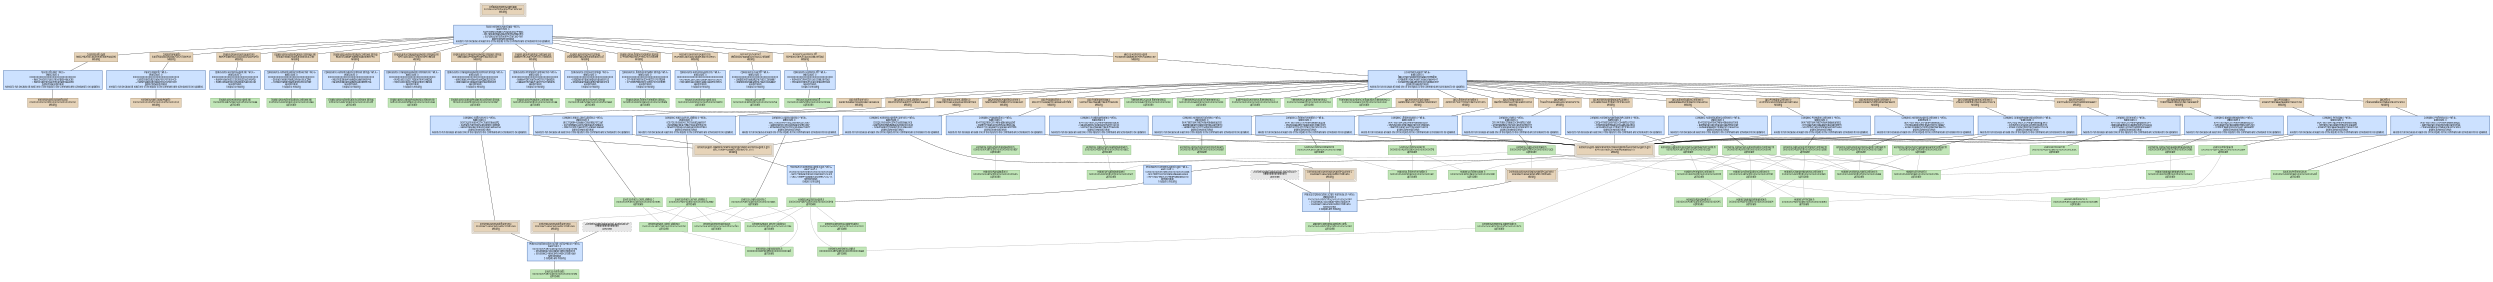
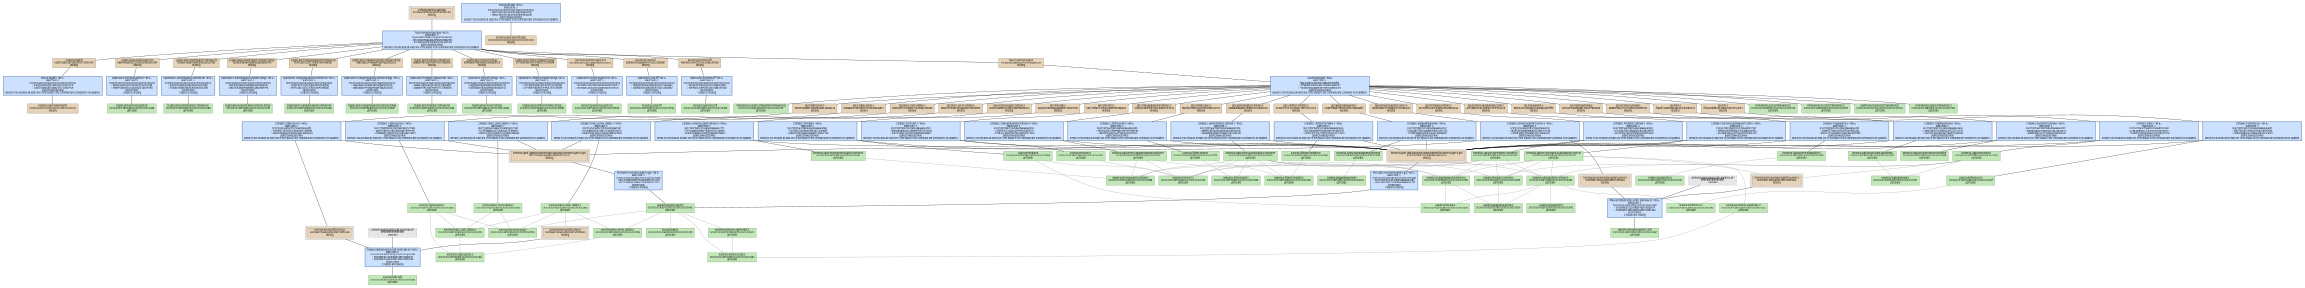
(96, 57) -> none
none -> (864, 109)
none -> (670, 233)
